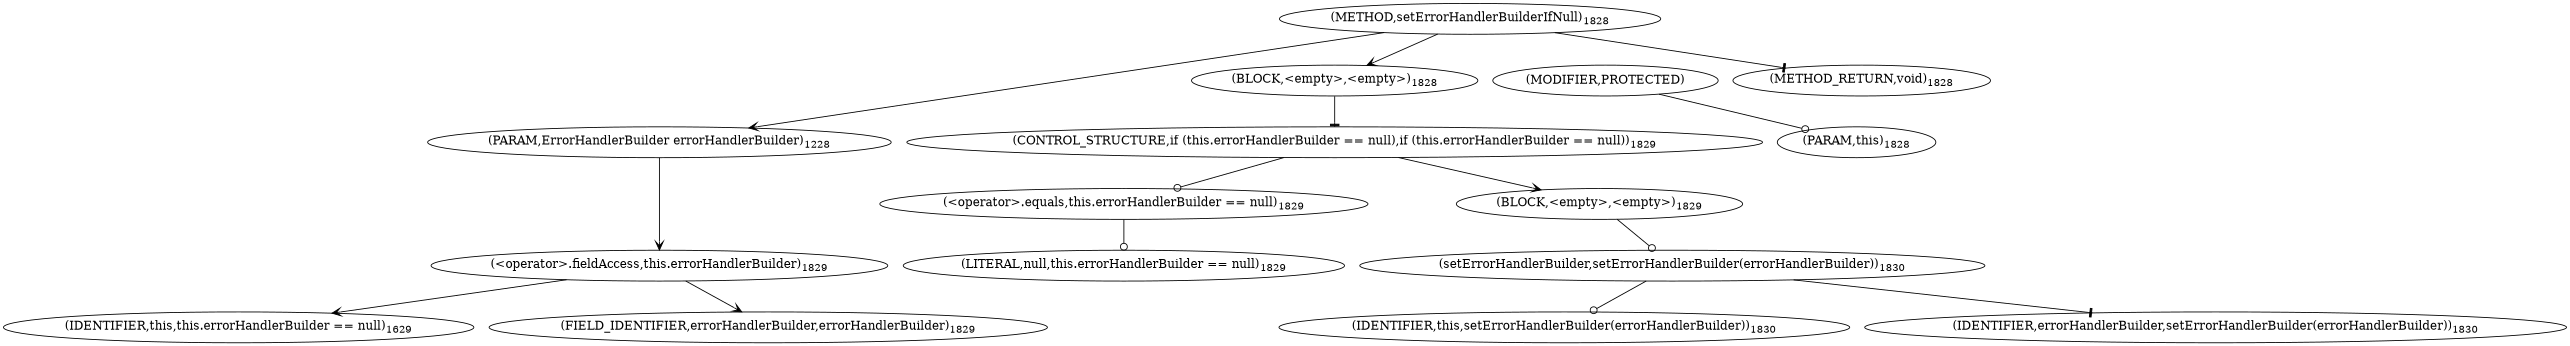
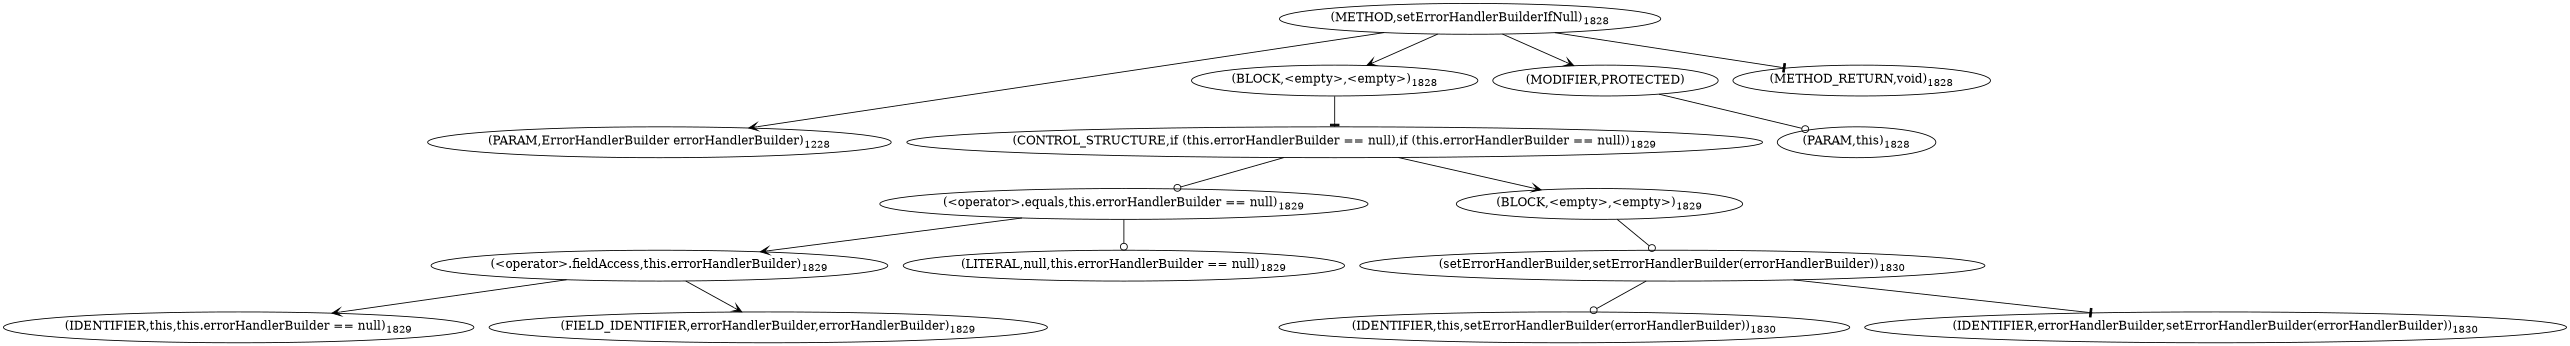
none -> (1534, 48)
(659, 200) -> (895, 234)
(399, 326) -> (399, 326)
